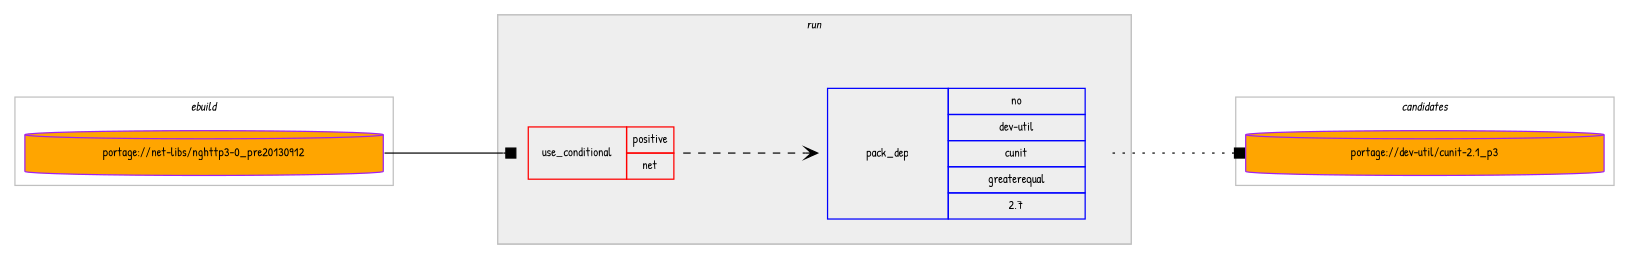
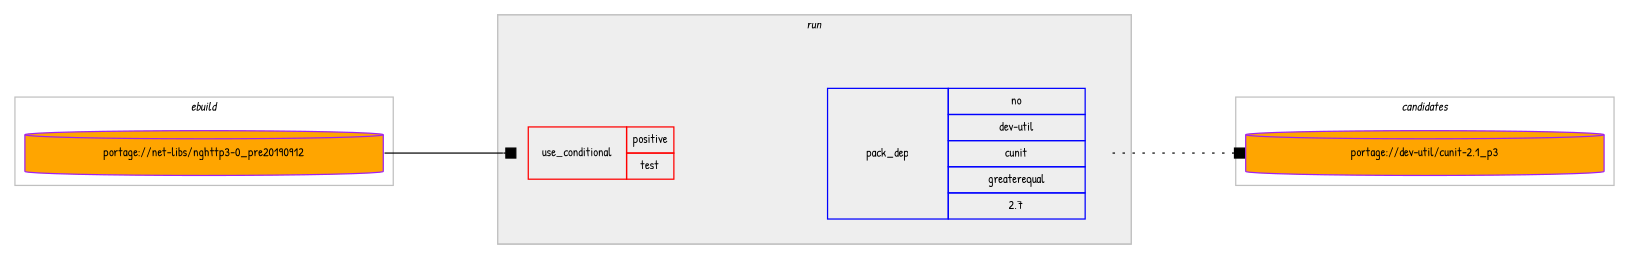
(204, 153) -> (204, 153)
(744, 153) -> none
(650, 166) -> (650, 166)
